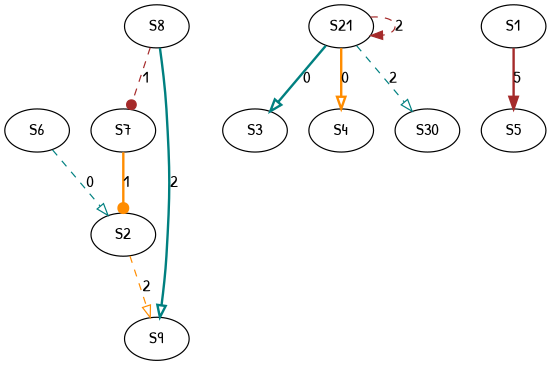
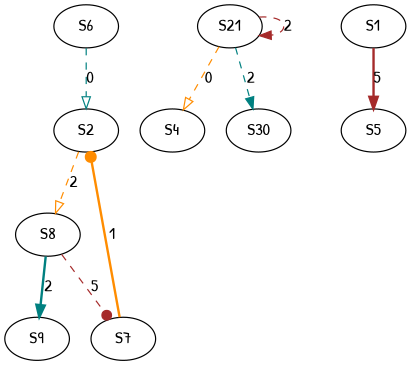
(341, 72) -> (204, 73)
(380, 74) -> (243, 73)
(146, 78) -> (95, 287)
(255, 130) -> none
(169, 176) -> (43, 281)
(138, 281) -> (69, 177)
